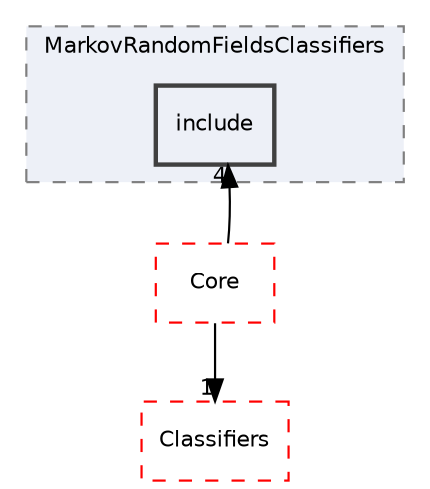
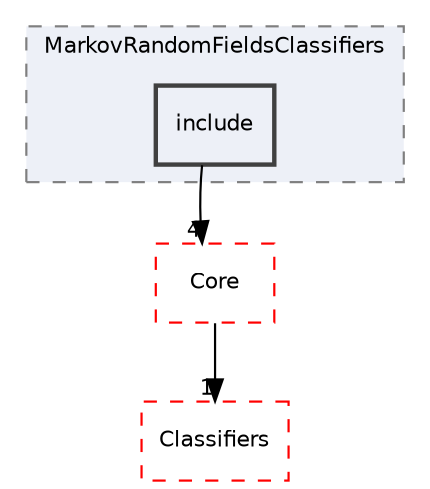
(230, 215) -> (200, 196)
